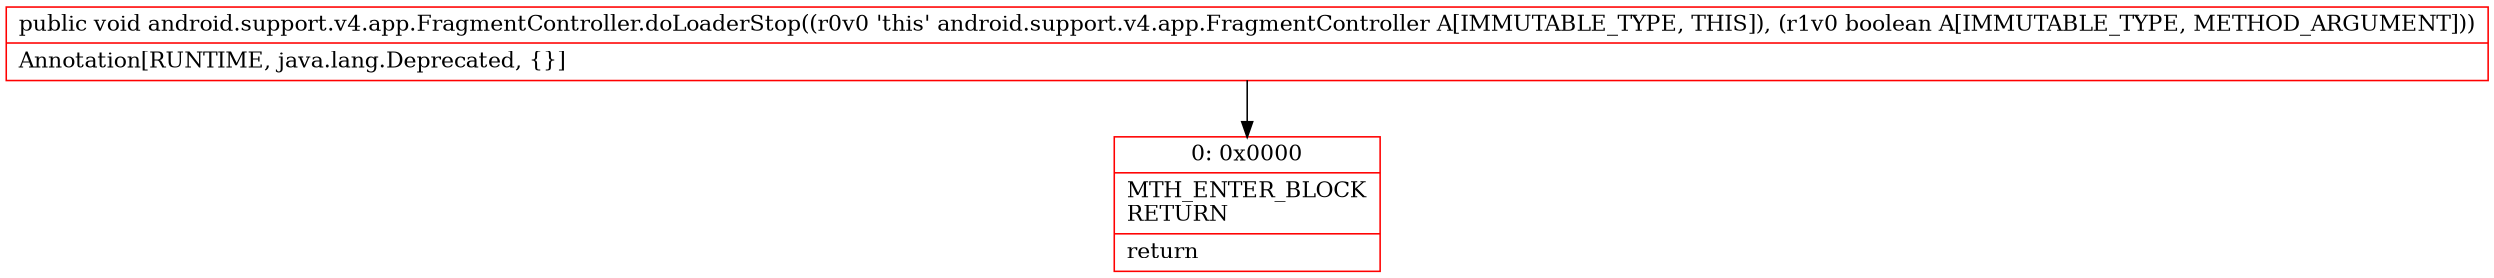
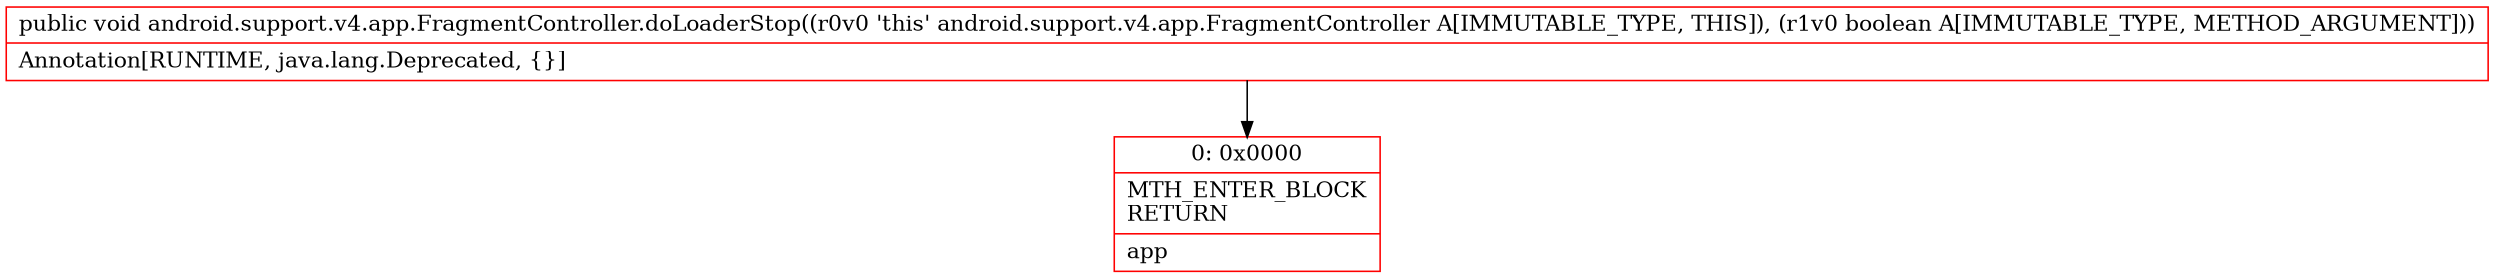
(1163, 252) -> (1148, 252)
